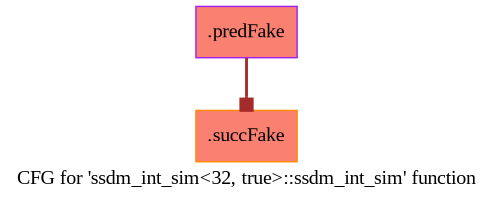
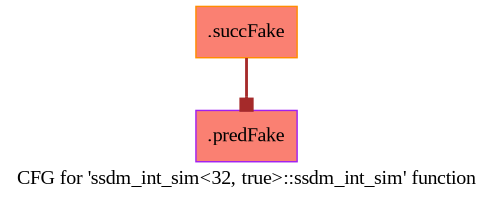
(247, 77) -> (247, 77)
